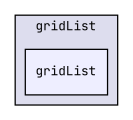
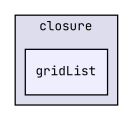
(66, 27) -> (66, 27)
